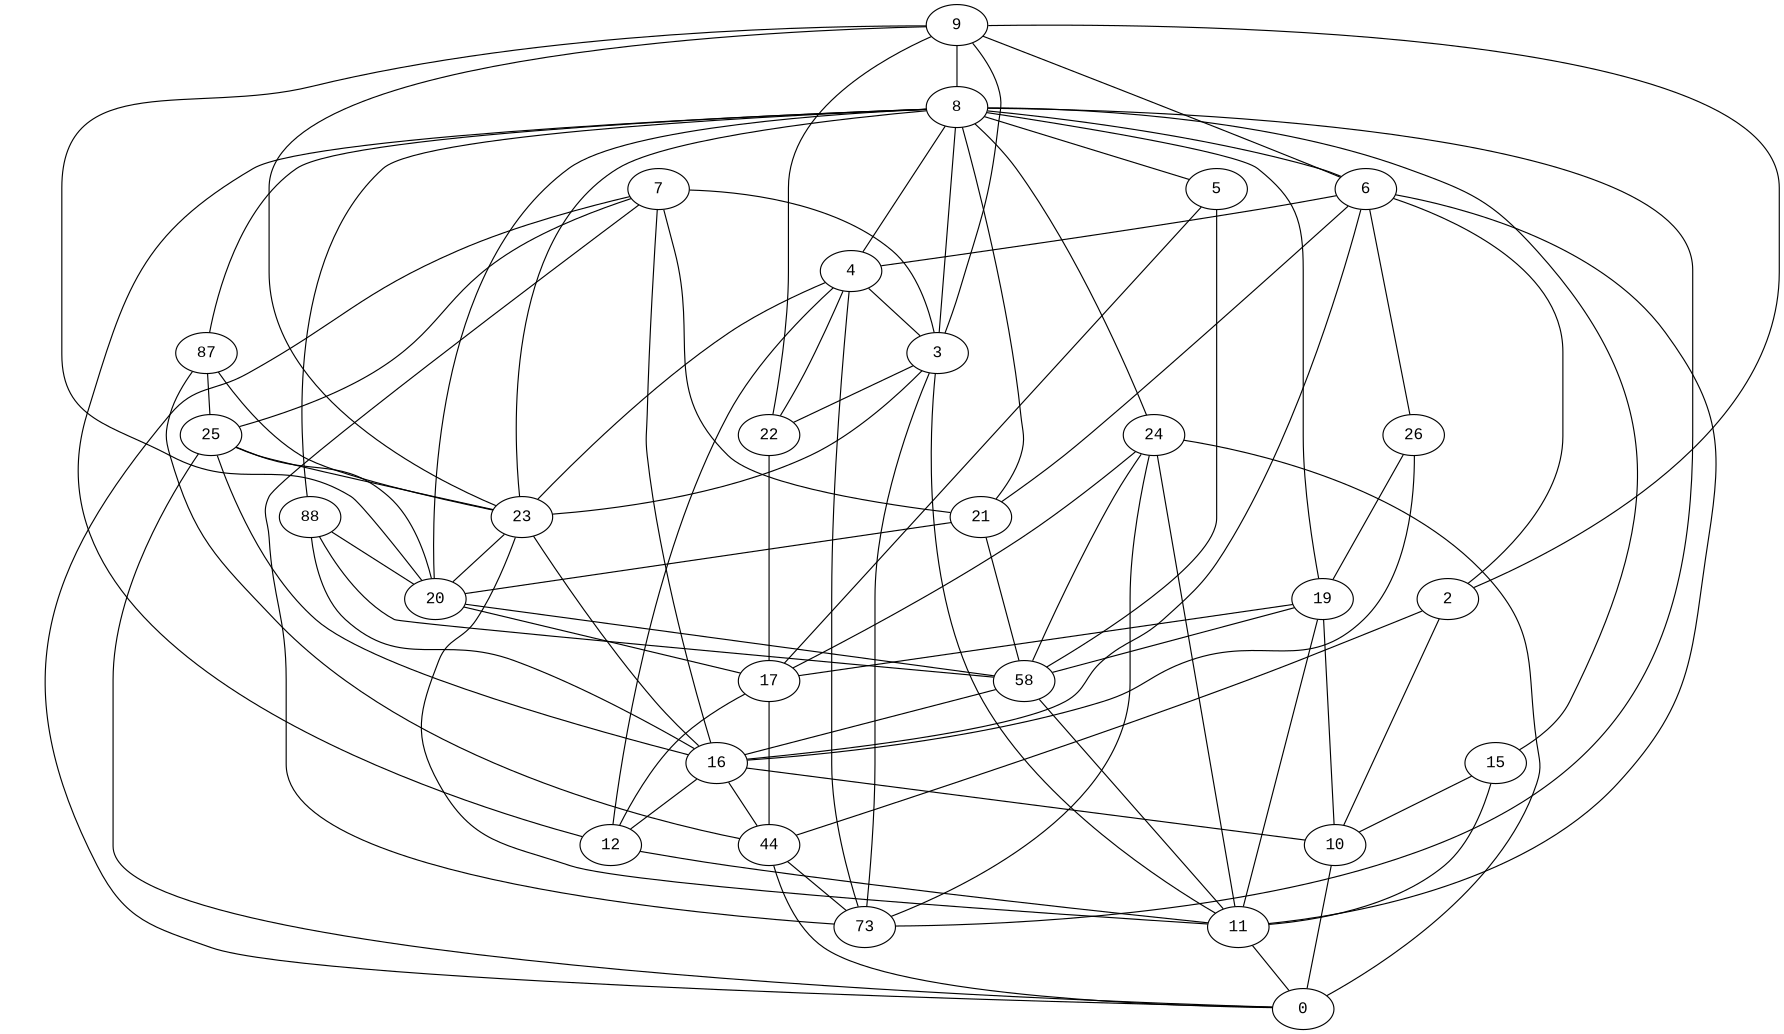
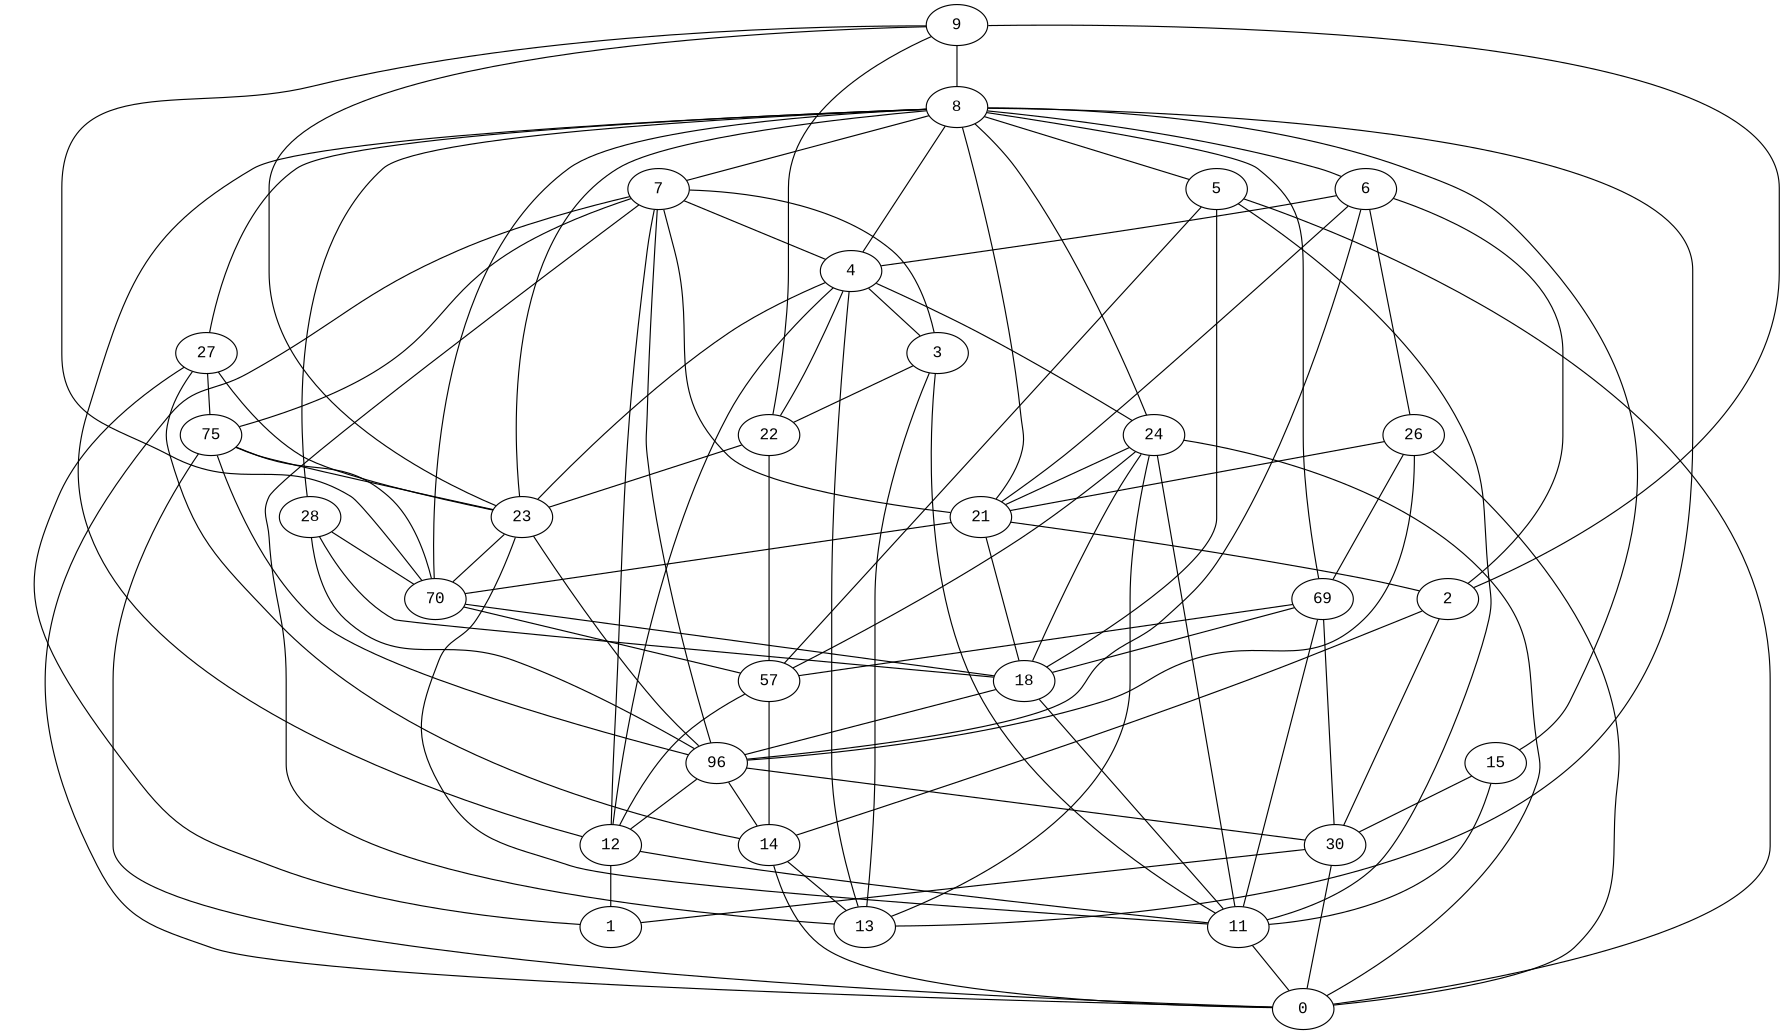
(1162, 106) -> none
(989, 187) -> none
none -> (755, 230)
(947, 230) -> (808, 148)
none -> (1000, 344)
(206, 353) -> (206, 353)
(211, 435) -> (211, 435)
none -> (1067, 476)
none -> (1197, 476)
(752, 478) -> (641, 478)
none -> (624, 516)
(310, 517) -> (310, 517)
none -> (1236, 556)
(435, 599) -> (435, 599)
(1323, 599) -> (1323, 599)
(1700, 599) -> (1486, 537)
none -> (1761, 627)
(769, 681) -> (769, 681)
(1024, 681) -> (1024, 681)
(717, 763) -> (717, 763)
none -> (1616, 799)
(769, 845) -> (769, 845)
(1335, 845) -> (1335, 845)
none -> (611, 927)
(865, 927) -> (865, 927)
